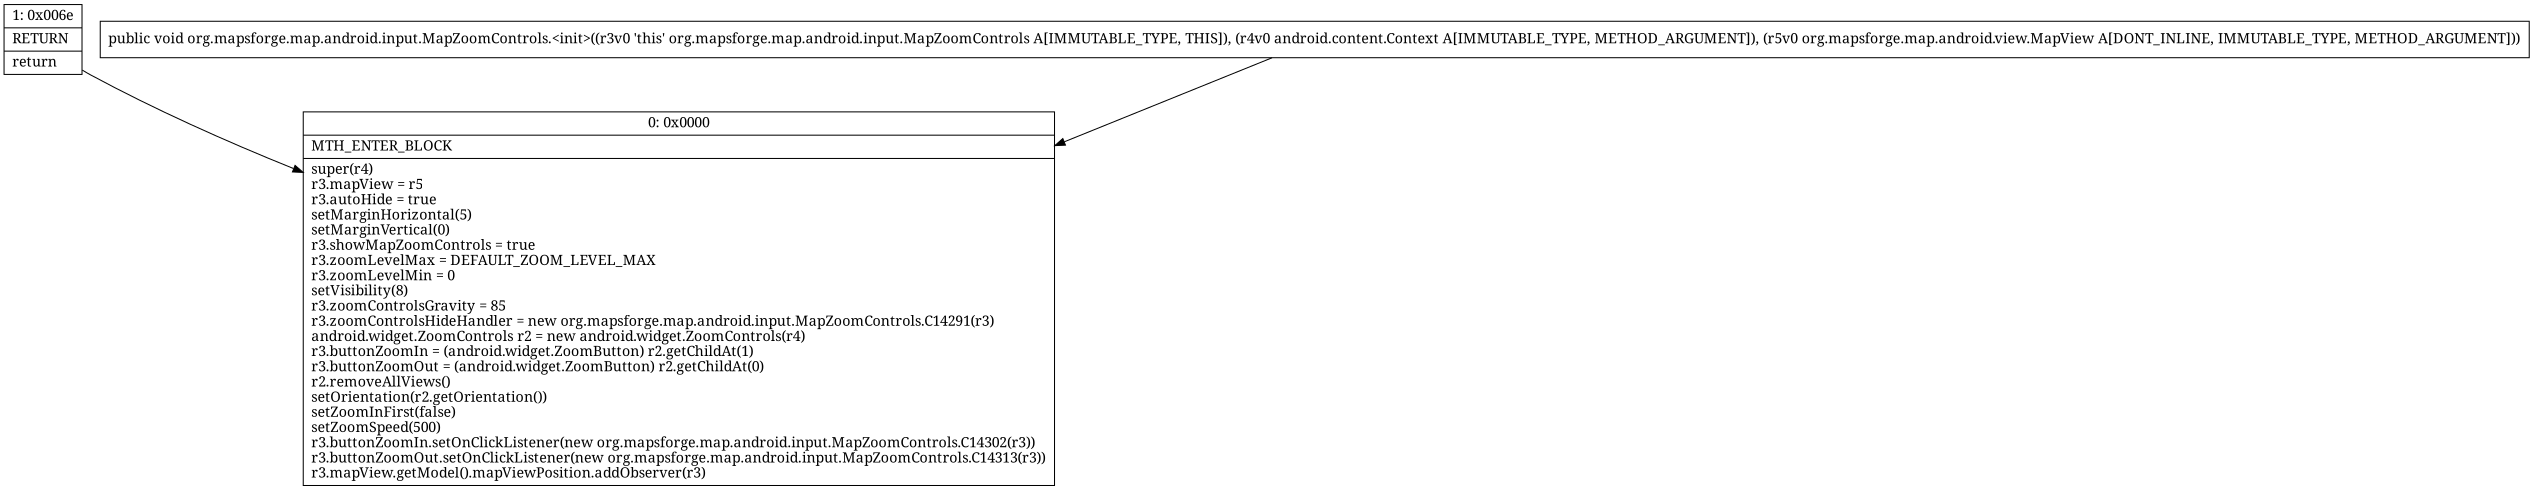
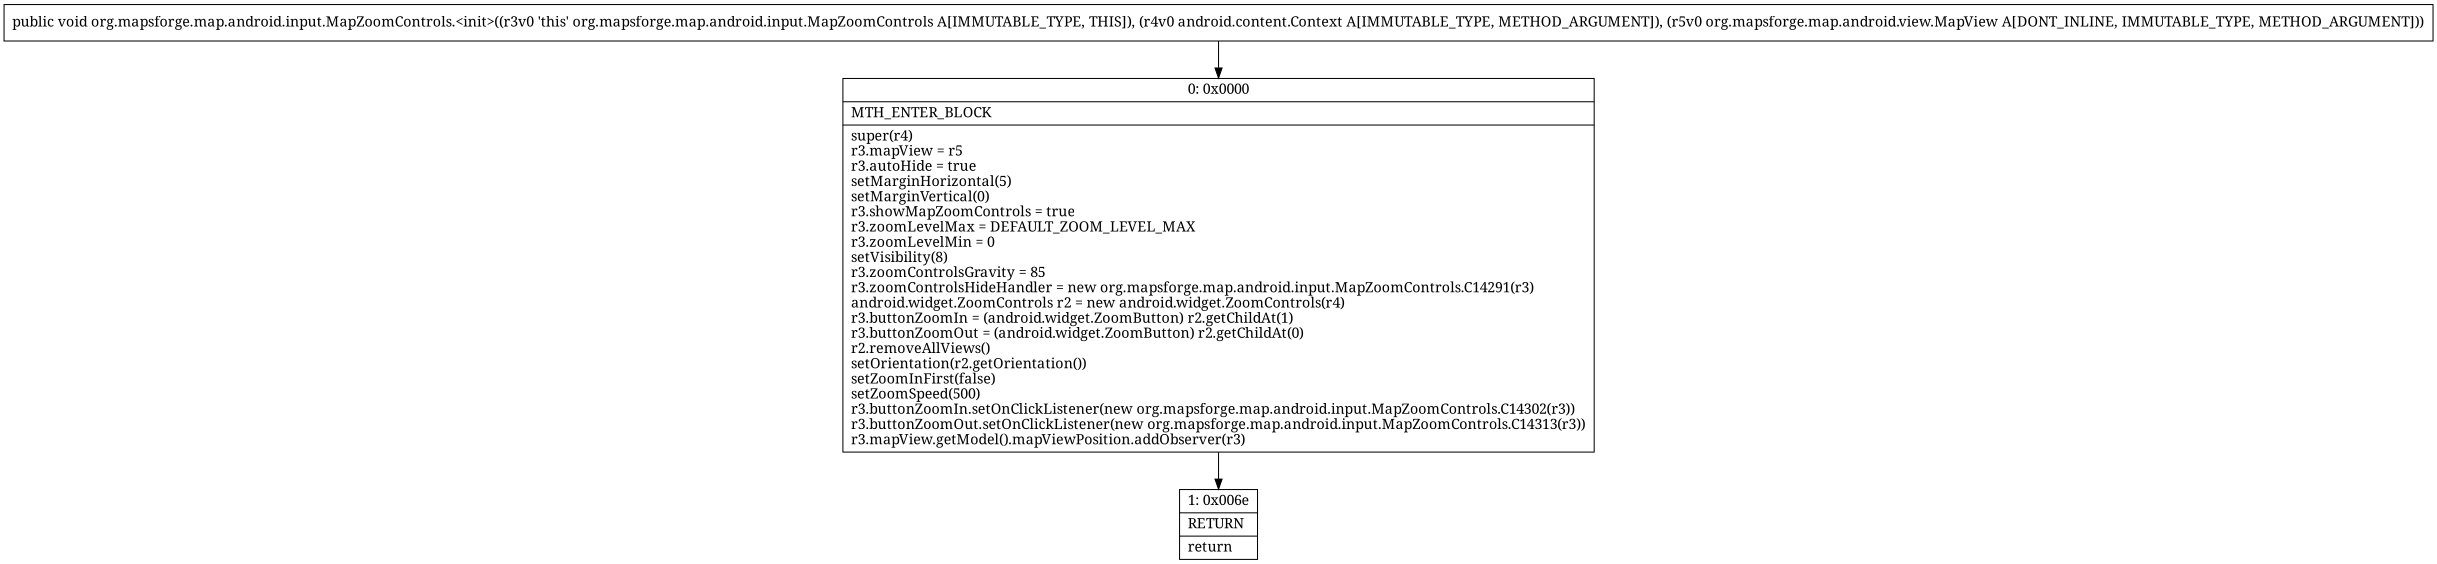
(186, 122) -> (1219, 466)
